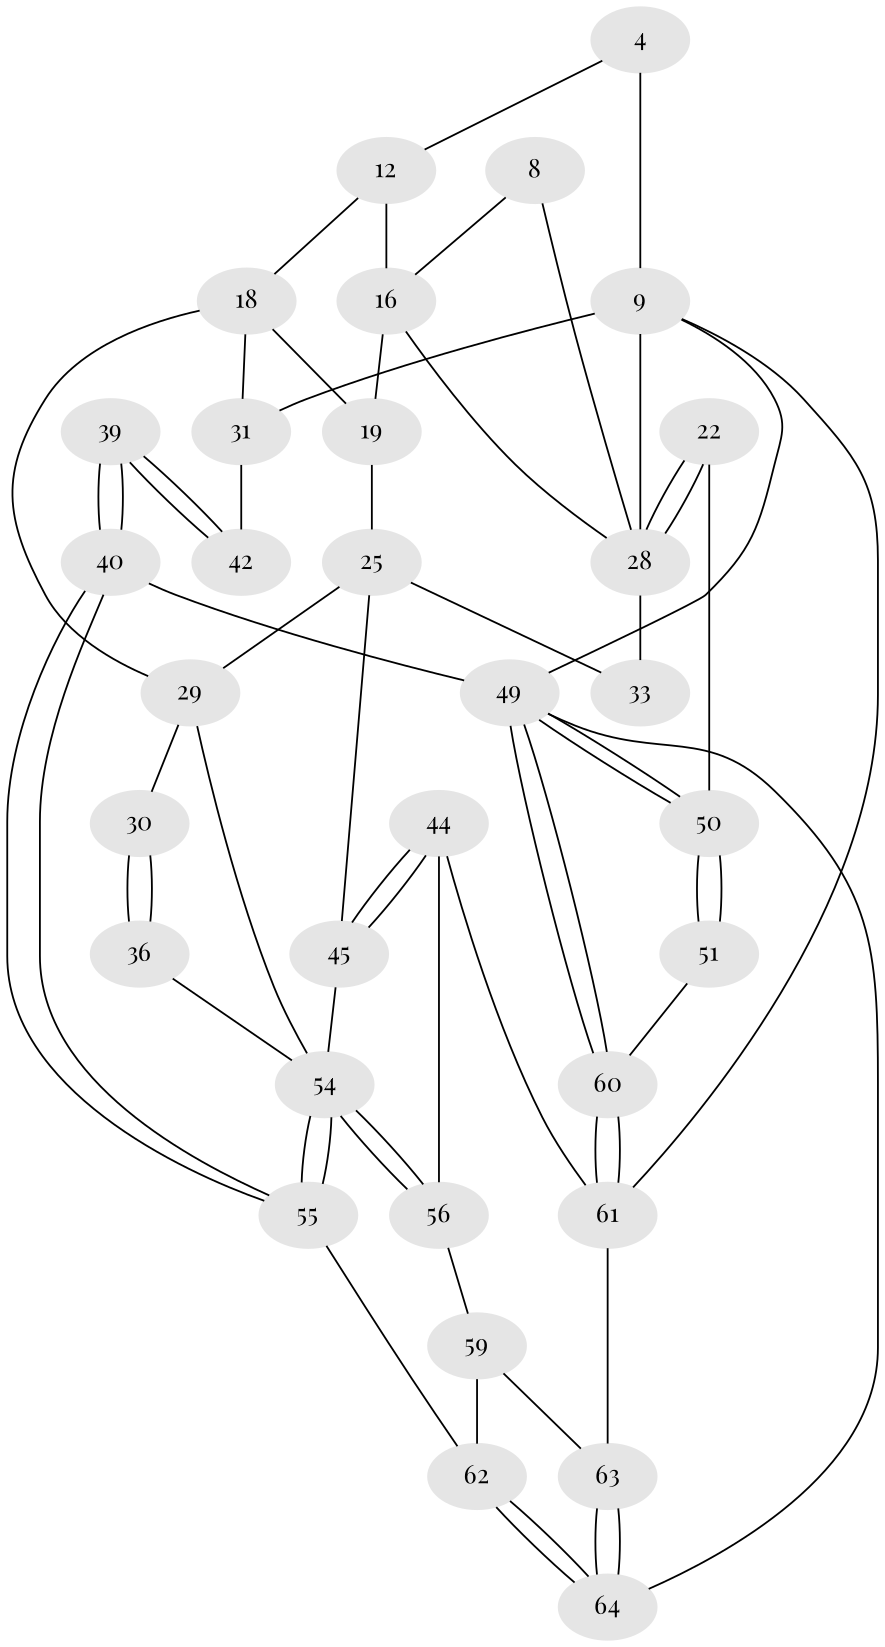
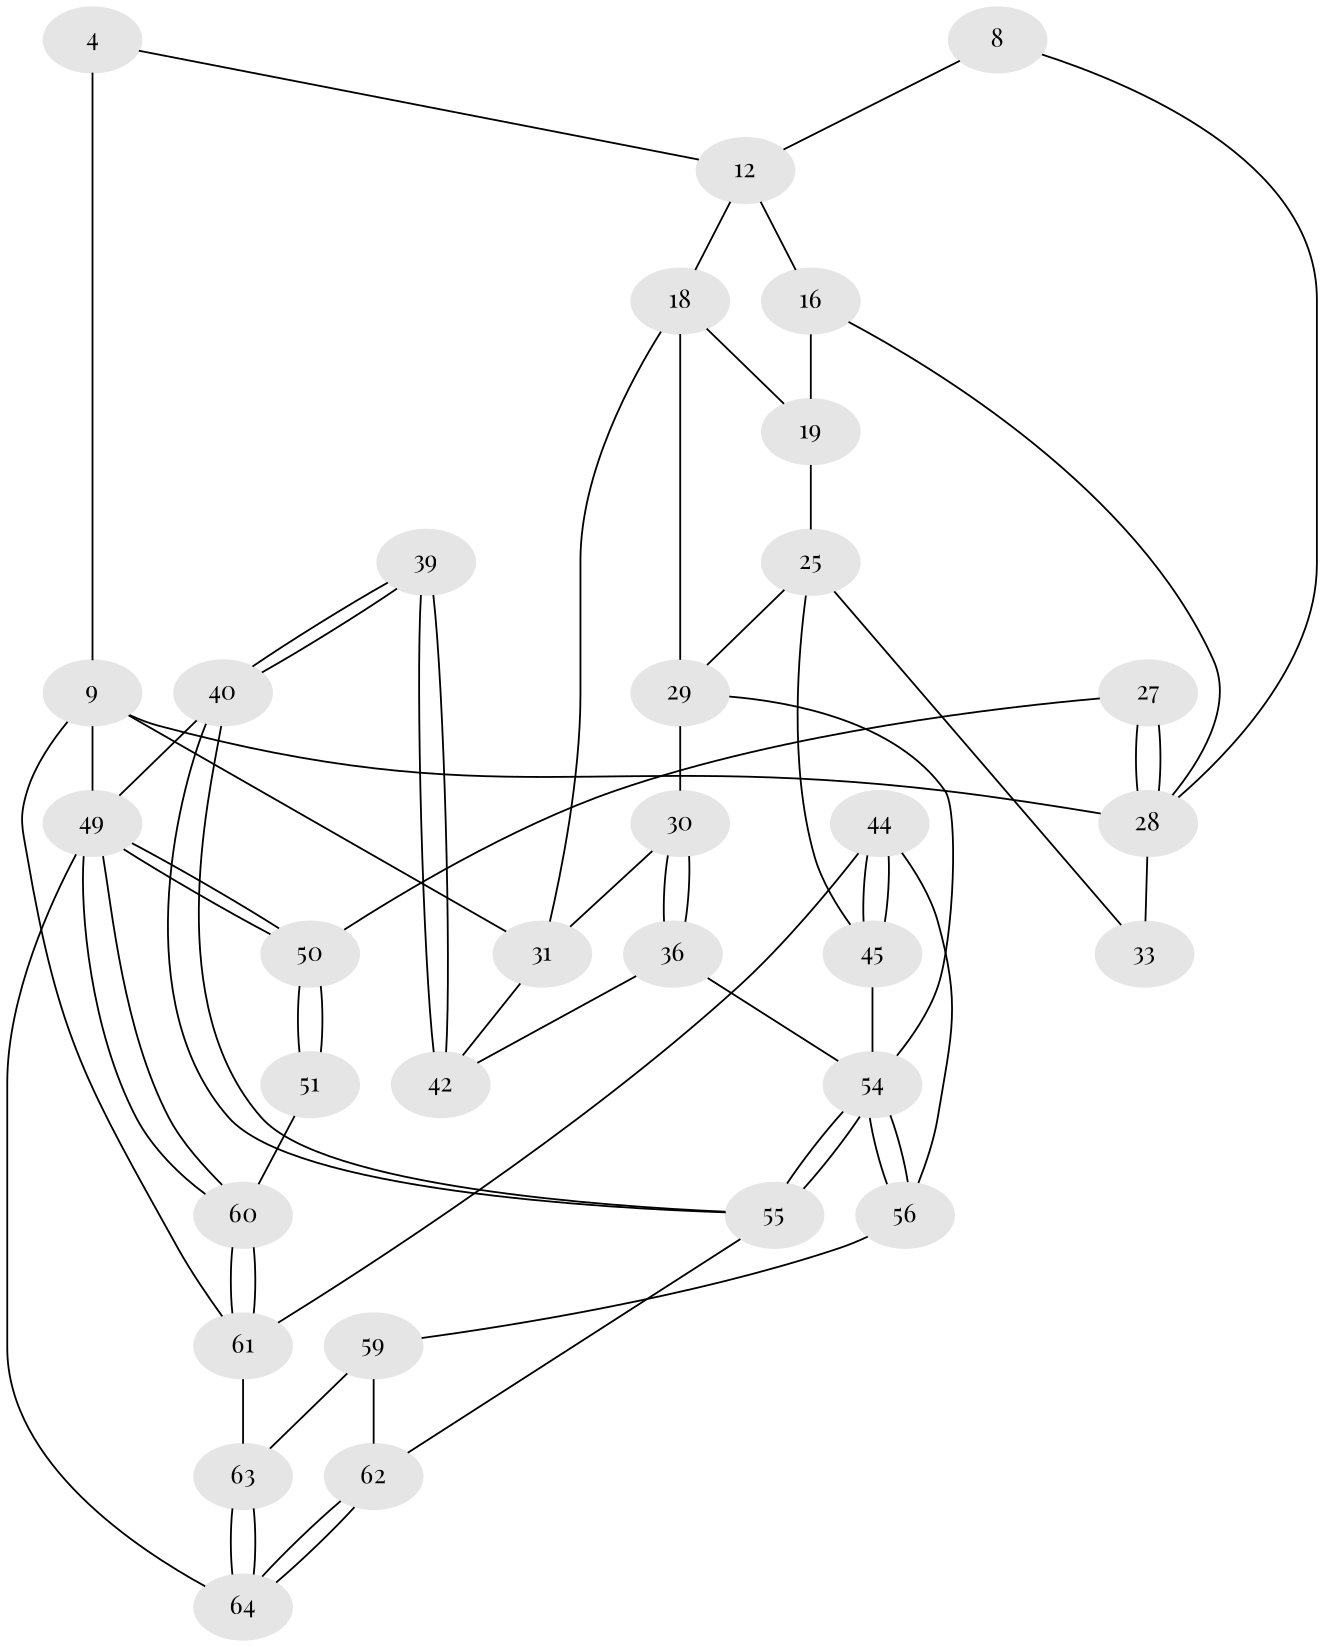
(460, 236) -> (872, 105)
(709, 432) -> (1148, 693)
none -> (611, 889)
none -> (557, 1019)
